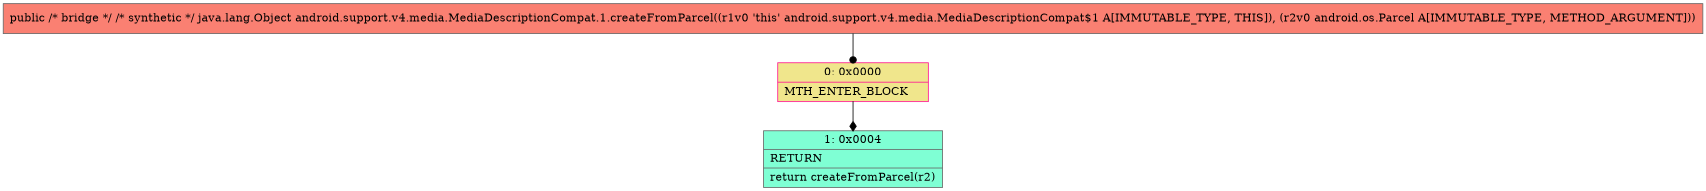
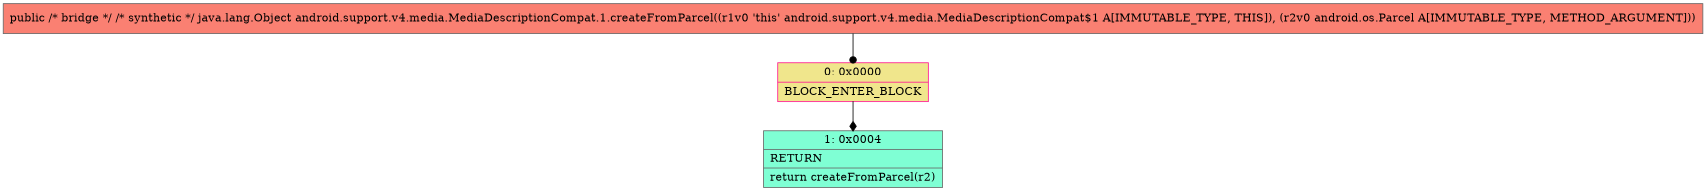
(847, 91) -> (853, 91)
